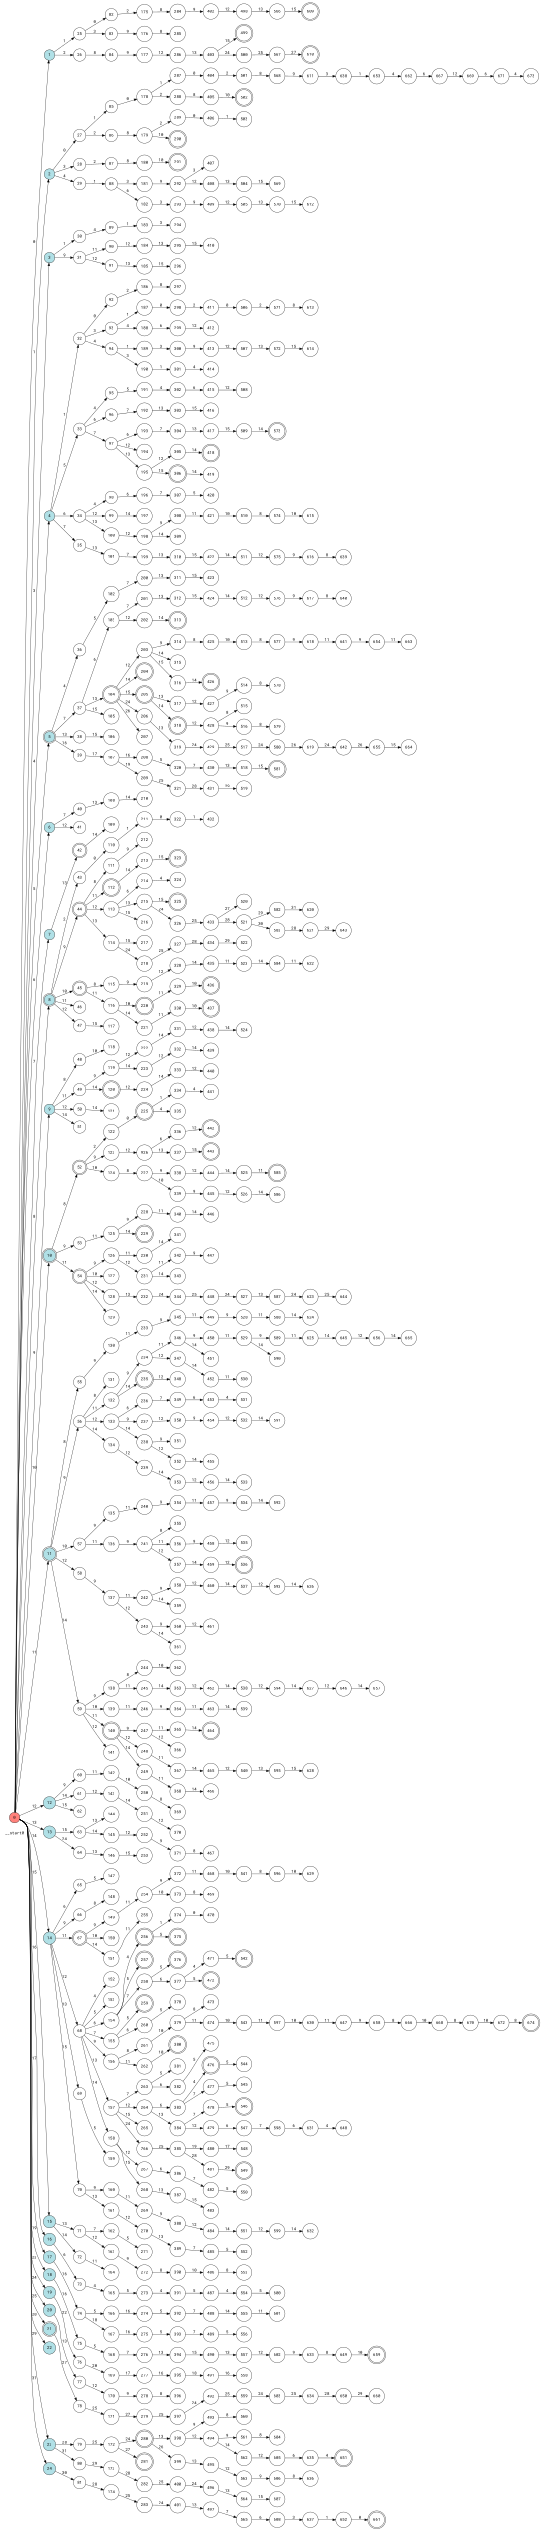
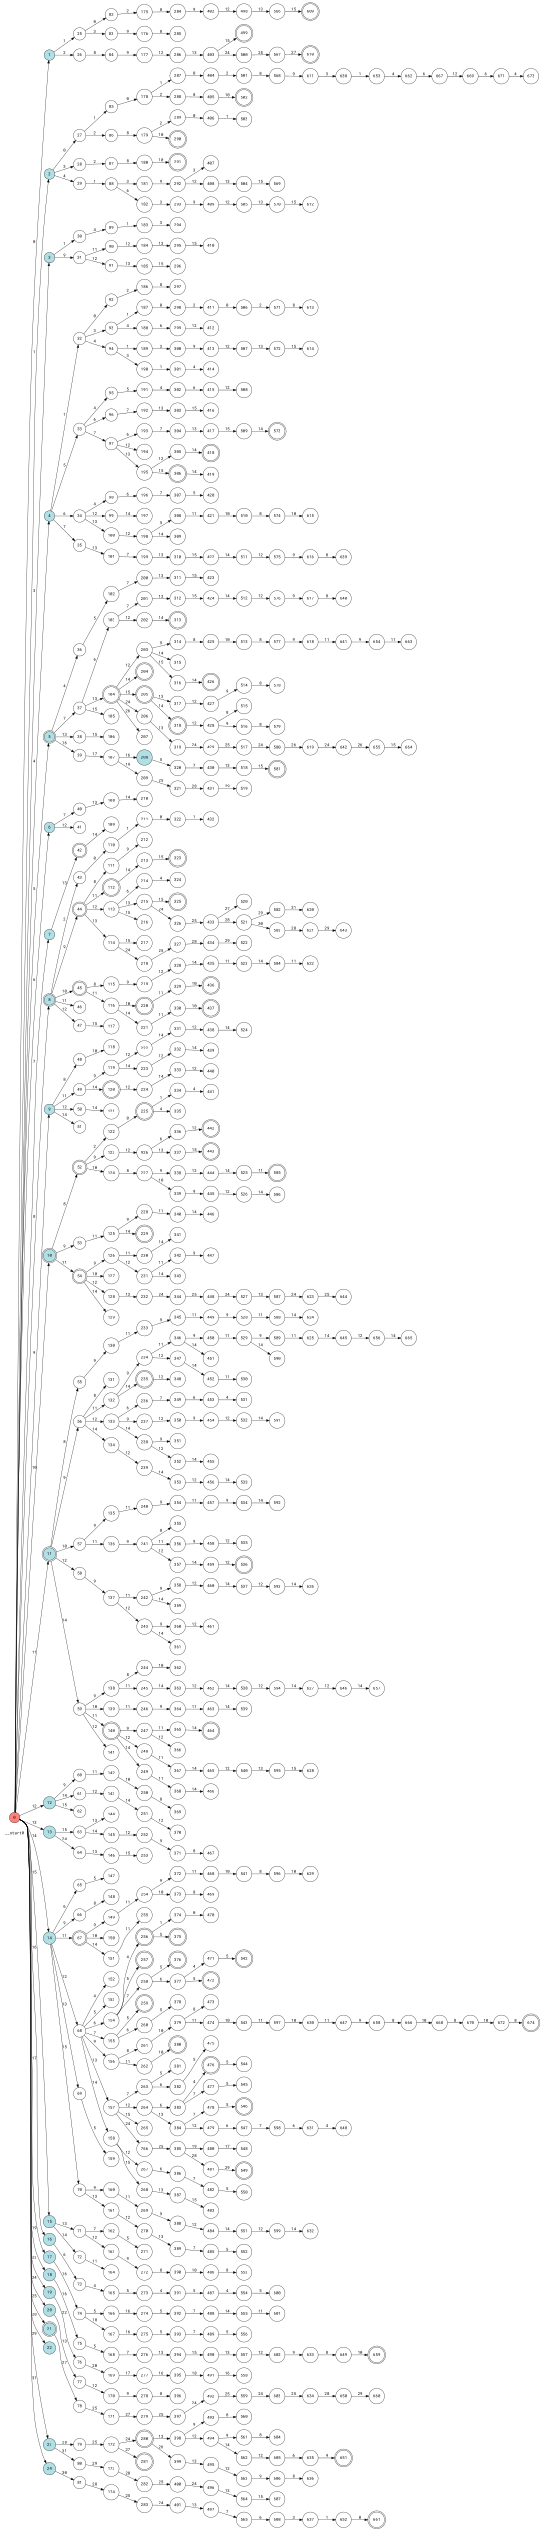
(144, 758) -> (144, 758)
